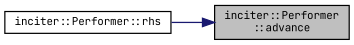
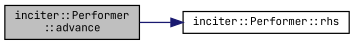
(187, 22) -> (155, 22)
